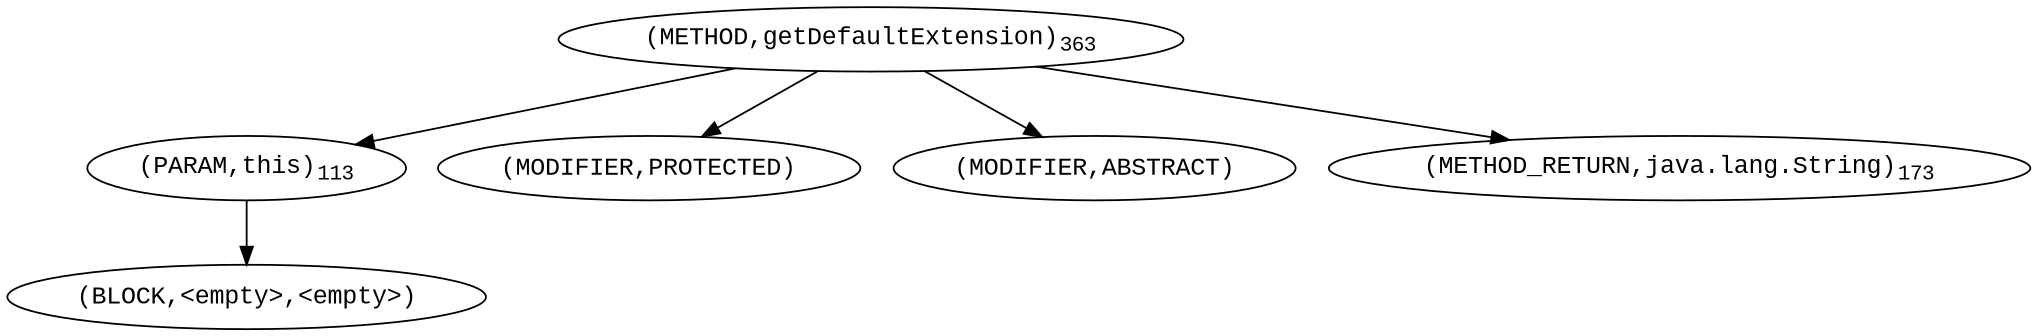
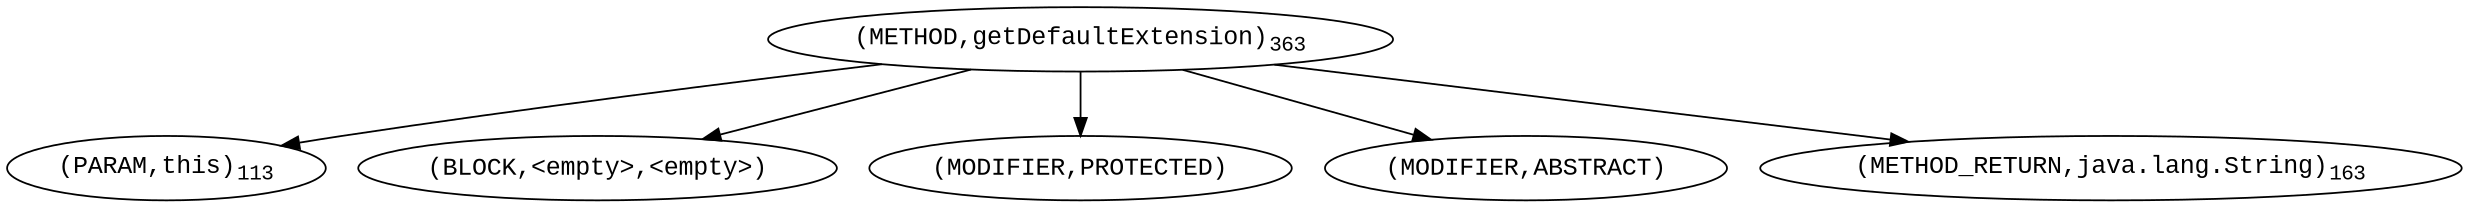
(1917, 165) -> (2348, 165)
(247, 224) -> (846, 102)
